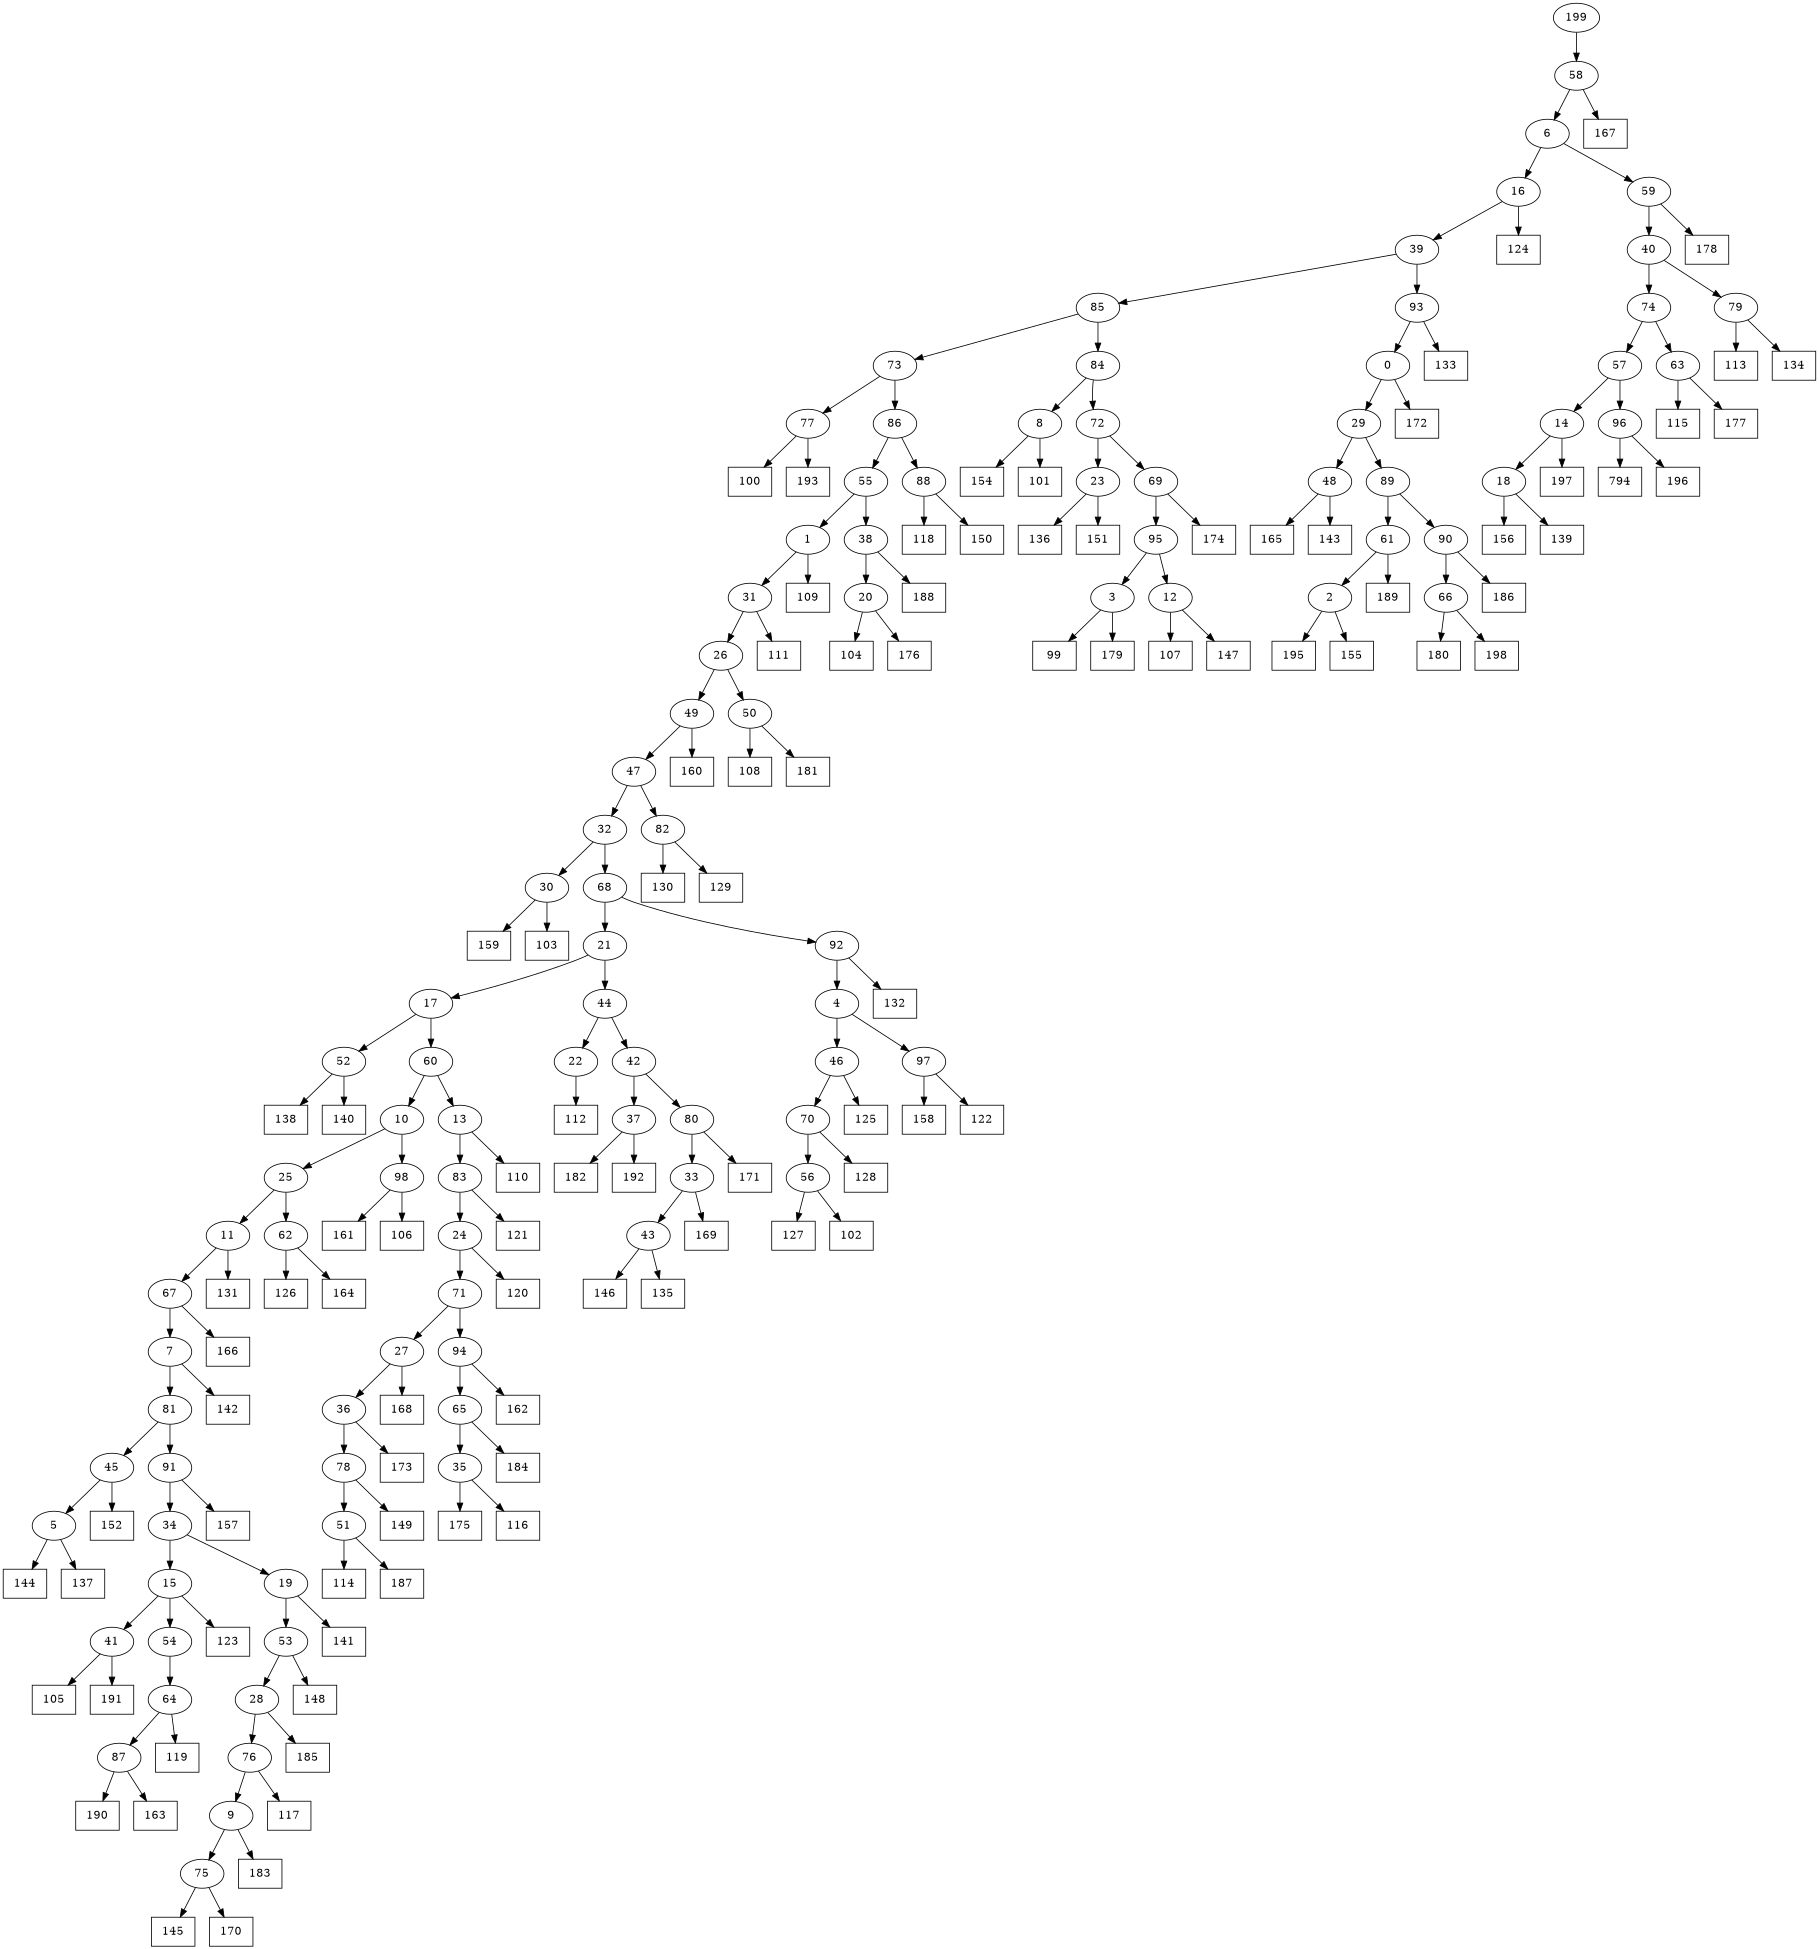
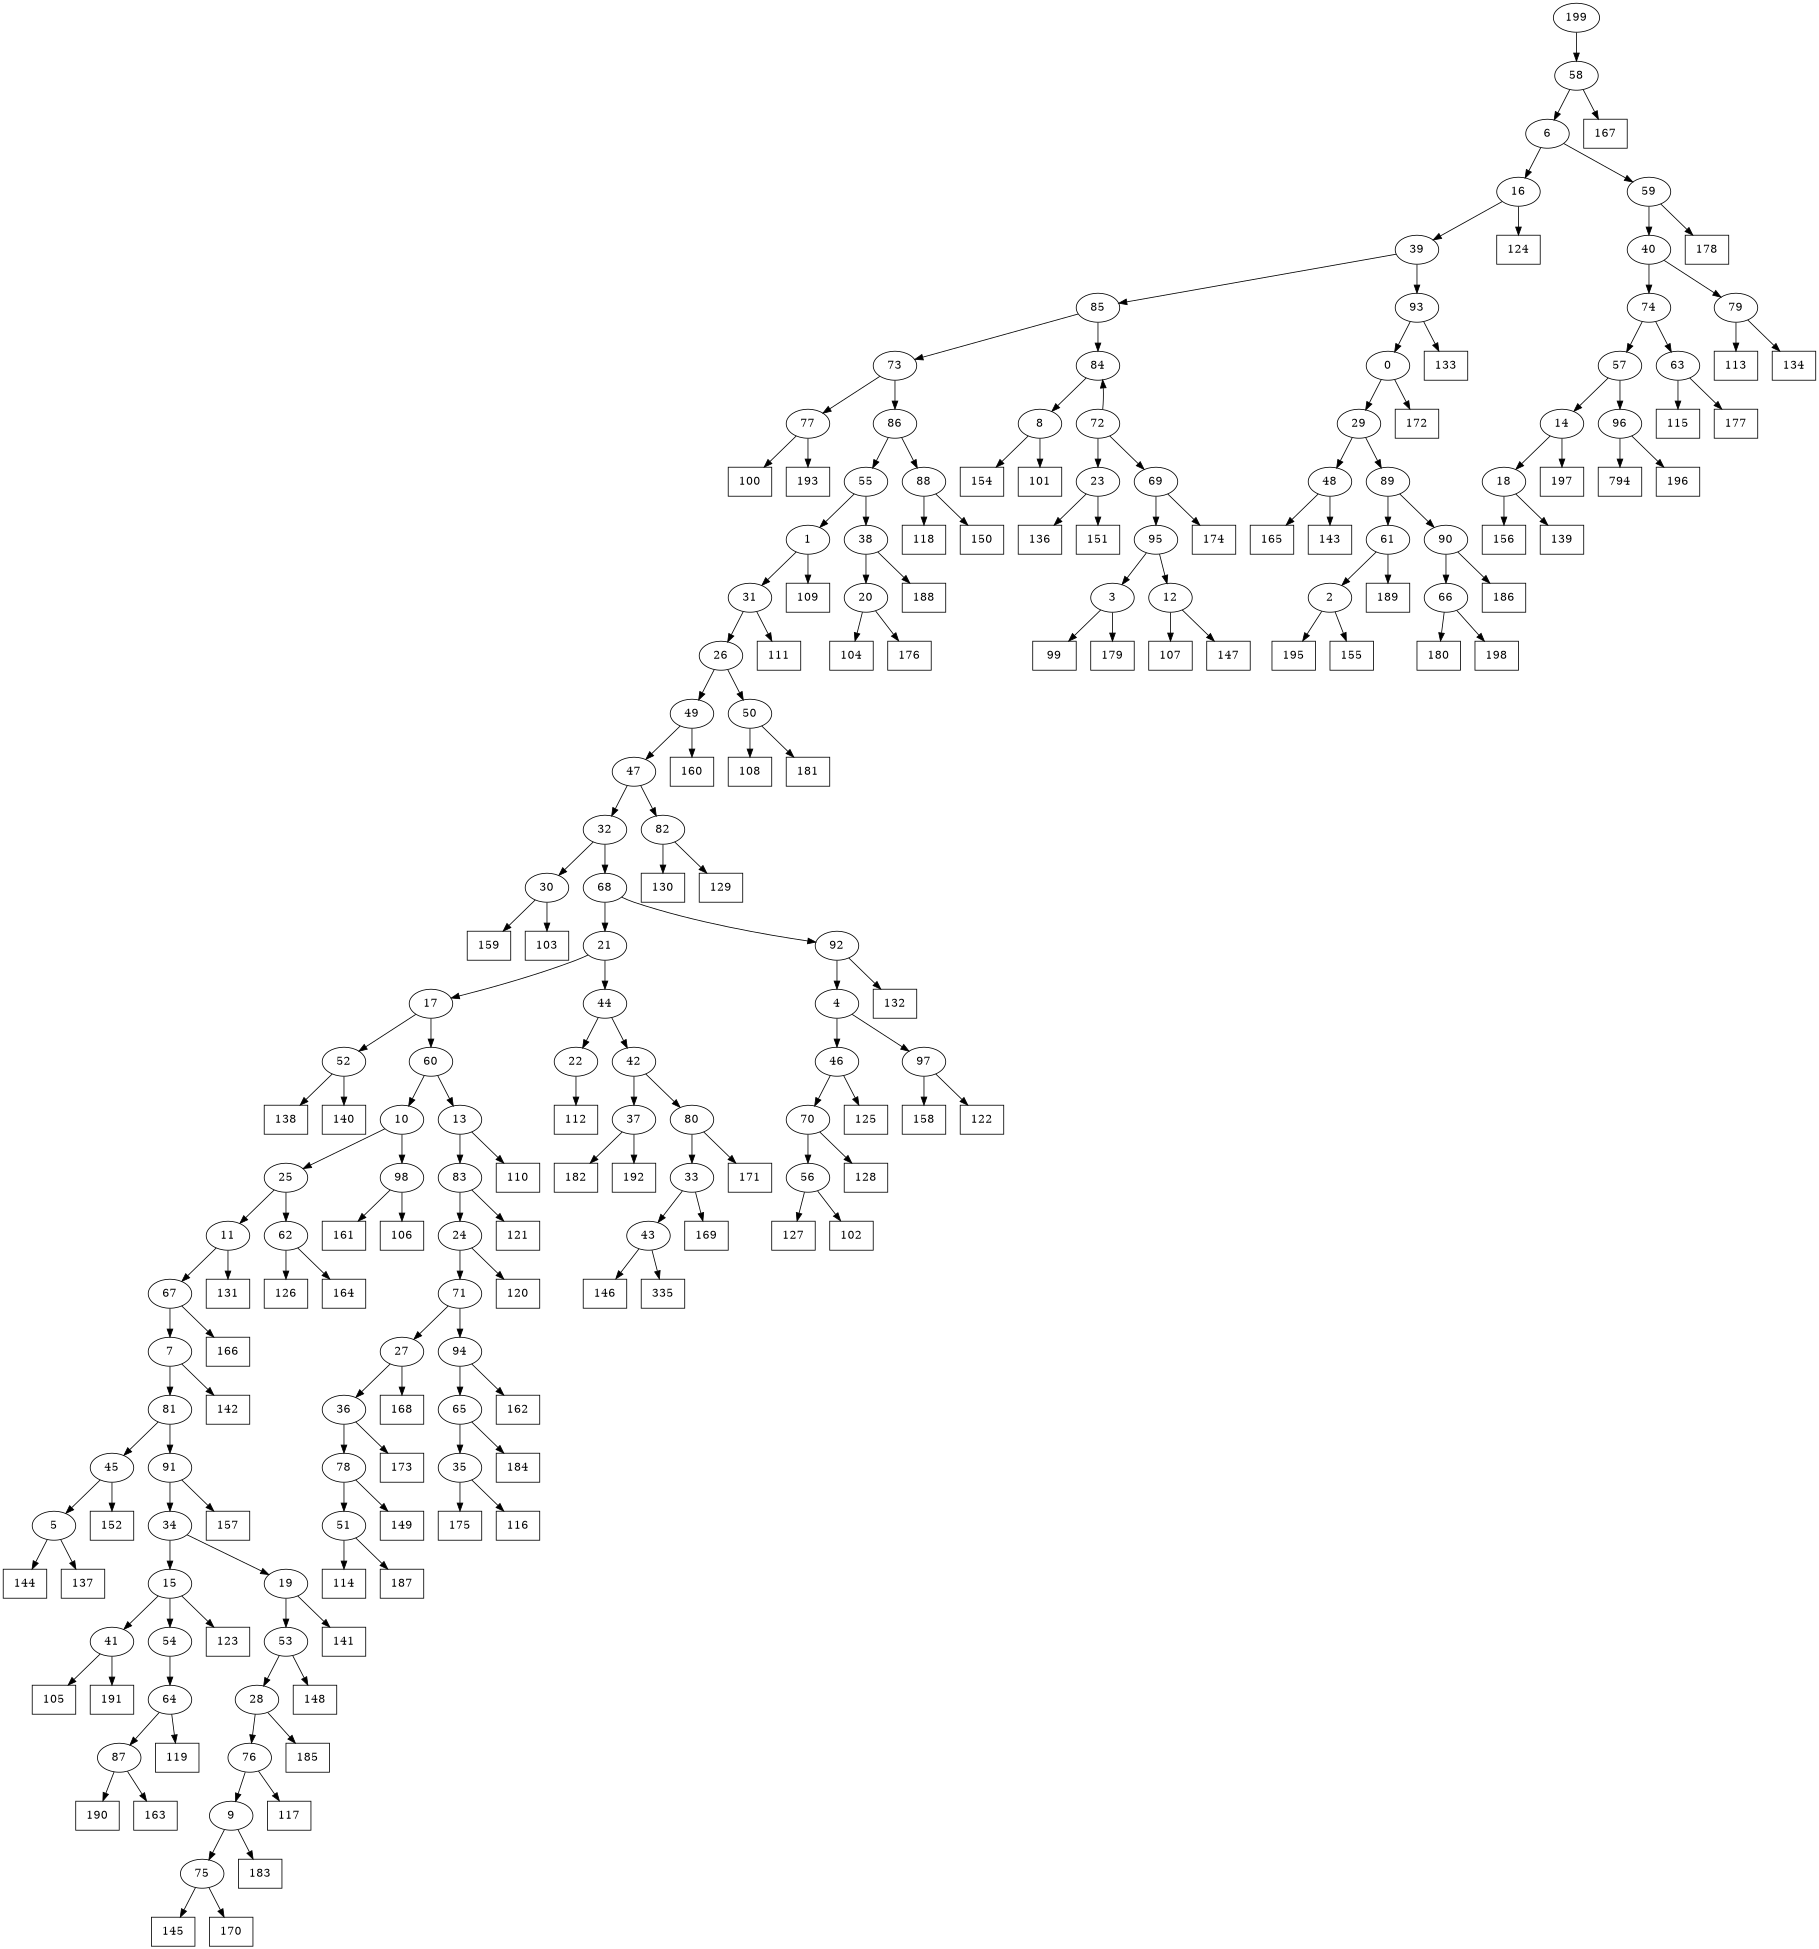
(1093, 391) -> (1103, 399)
(663, 1294) -> (663, 1294)
